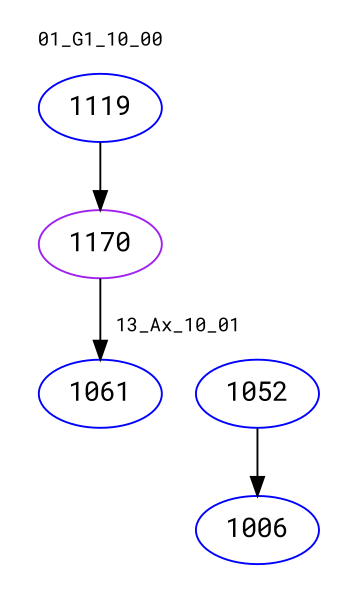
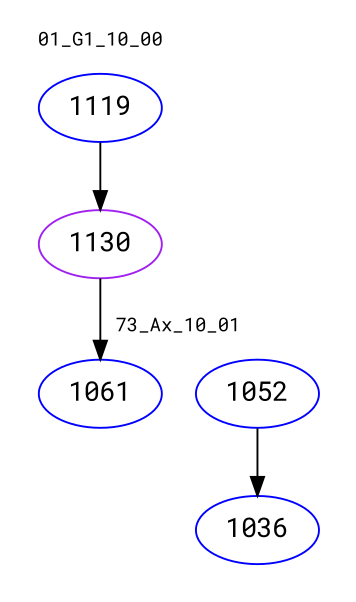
(100, 244) -> (100, 244)
(179, 327) -> (179, 327)
(257, 530) -> (257, 530)
